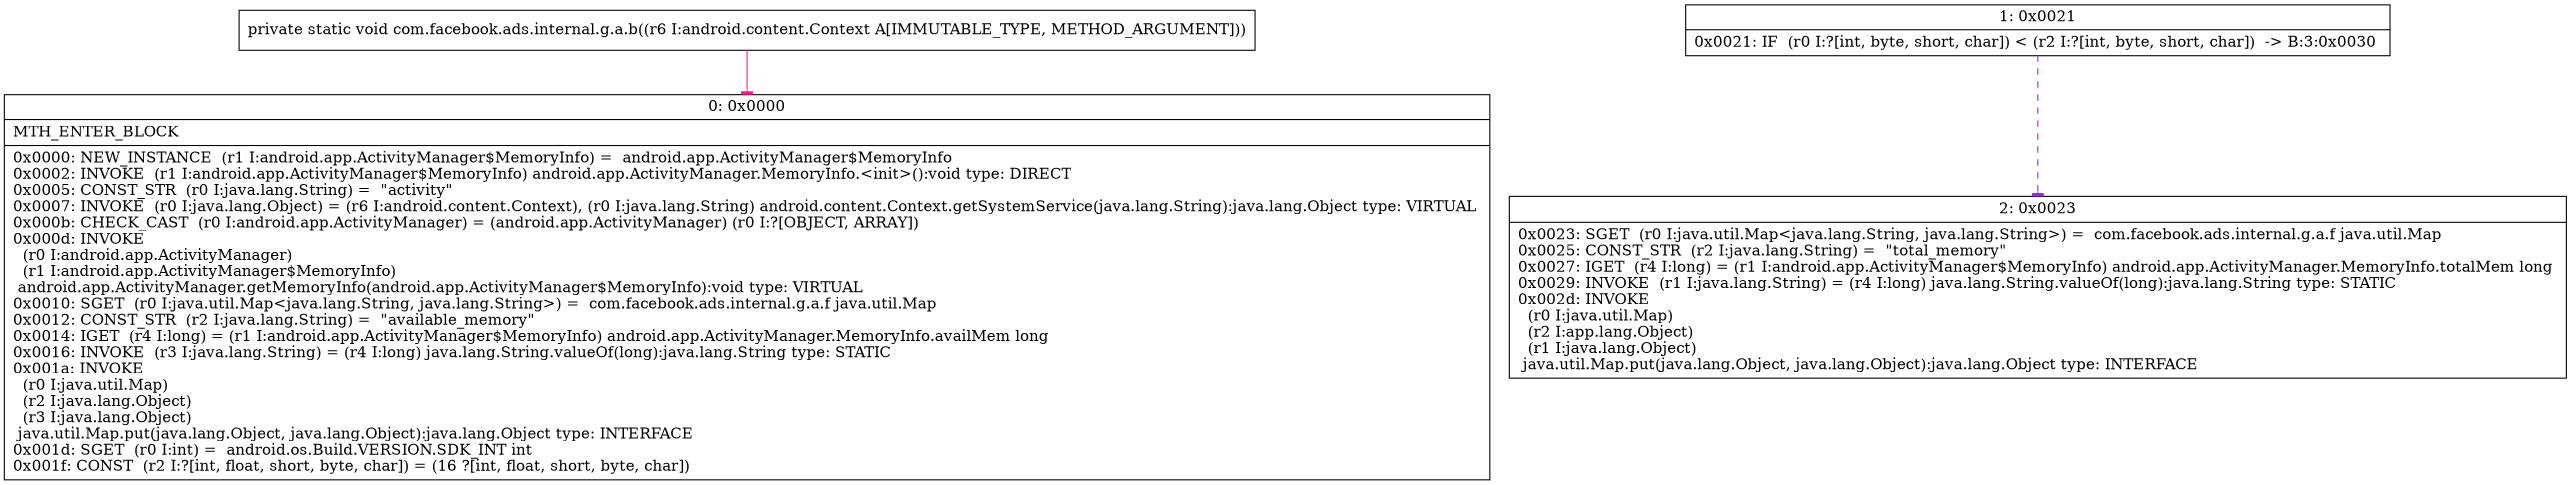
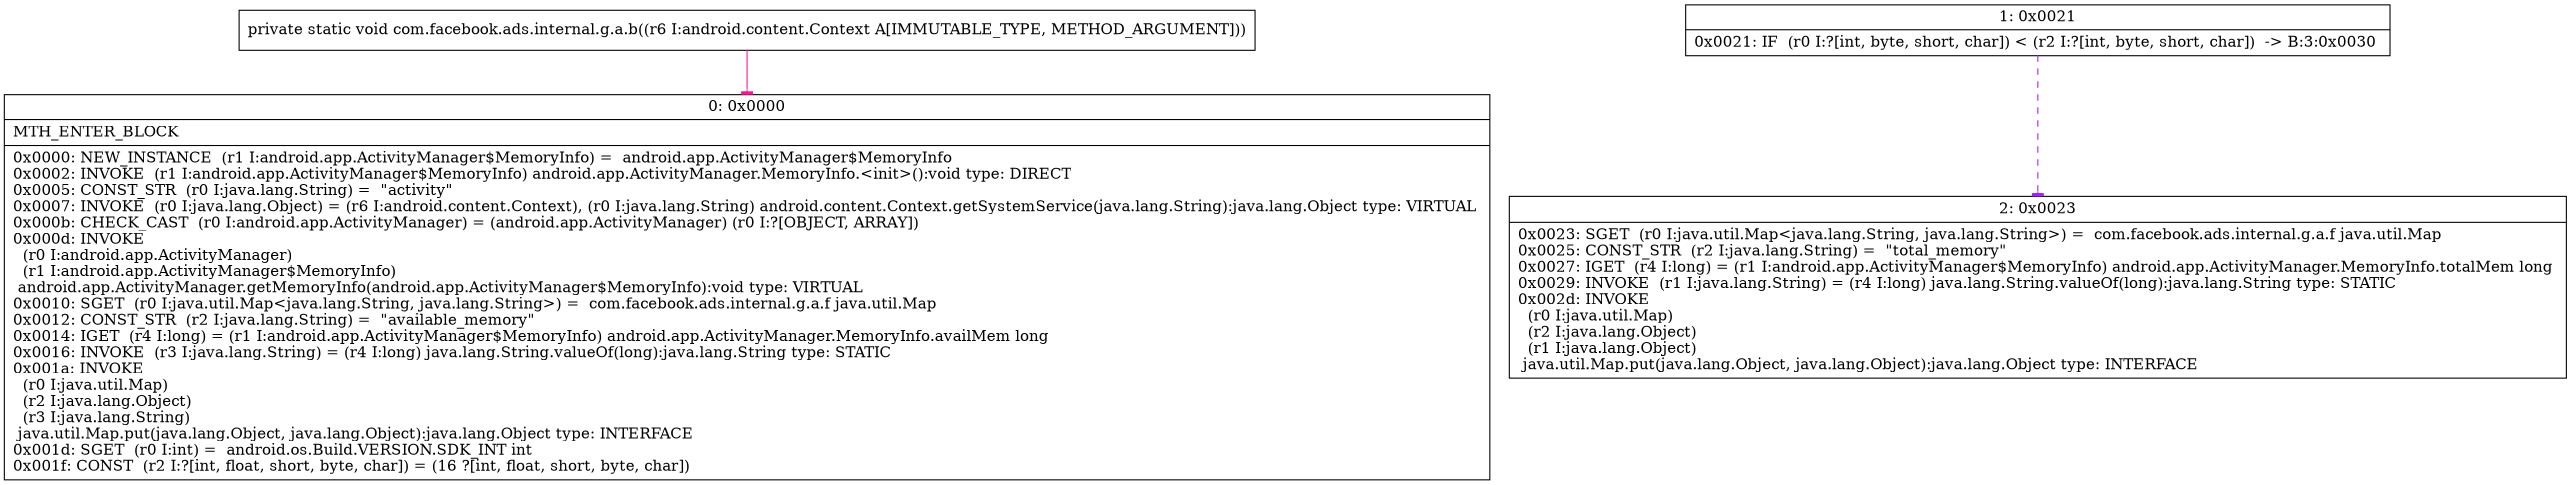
(1606, 332) -> (1608, 332)
(103, 418) -> (102, 418)
